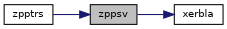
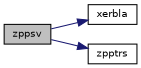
(66, 15) -> (65, 43)
